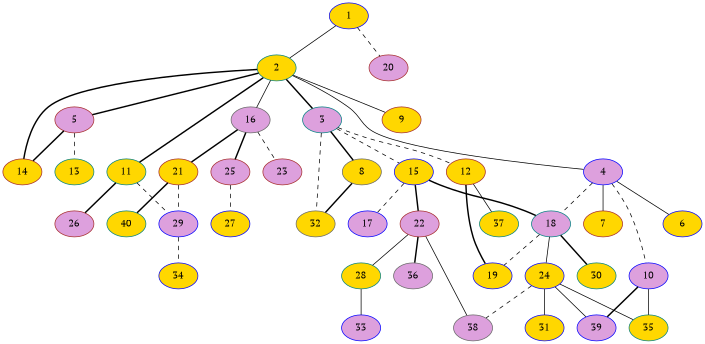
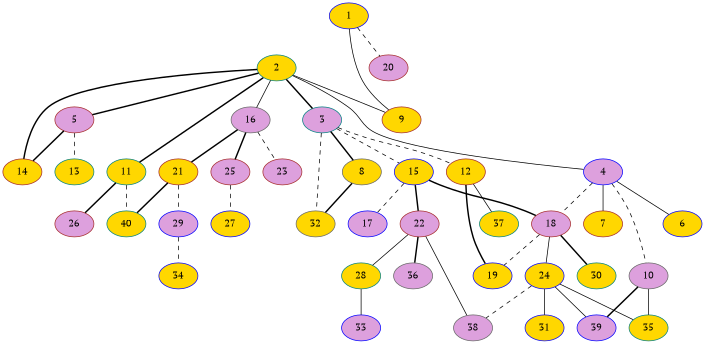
(313, 42) -> (359, 74)
(149, 195) -> (126, 198)
(551, 224) -> (551, 224)
(649, 276) -> (649, 276)
